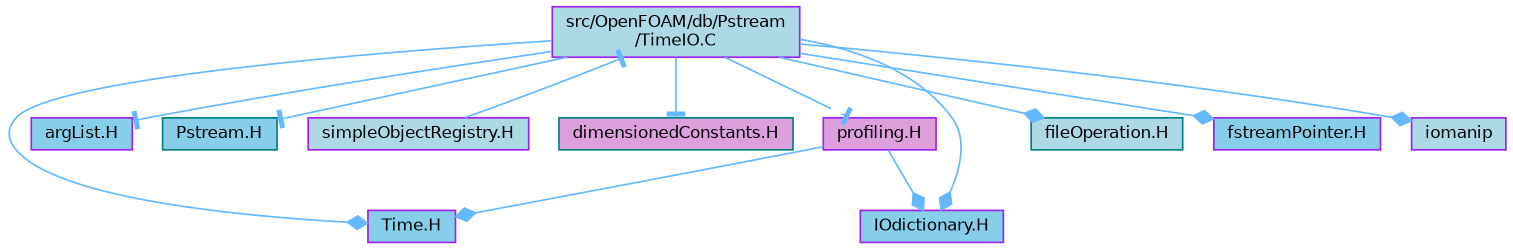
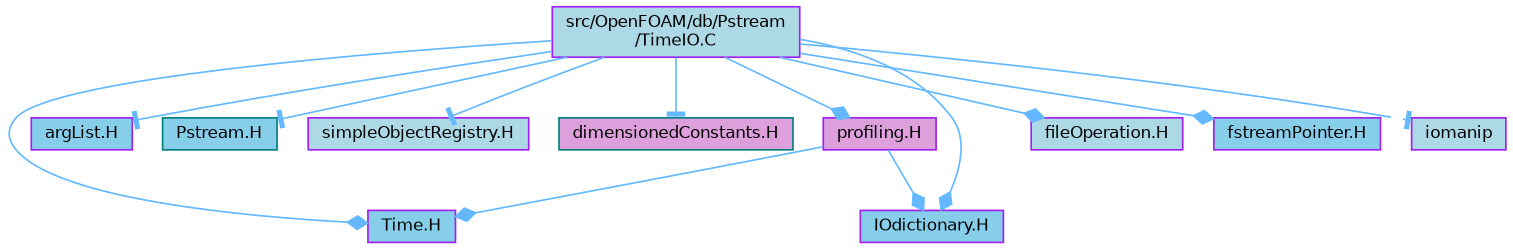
(1096, 75) -> (1096, 75)
(778, 83) -> (778, 83)
(541, 90) -> (530, 85)
(1107, 134) -> (1107, 134)
